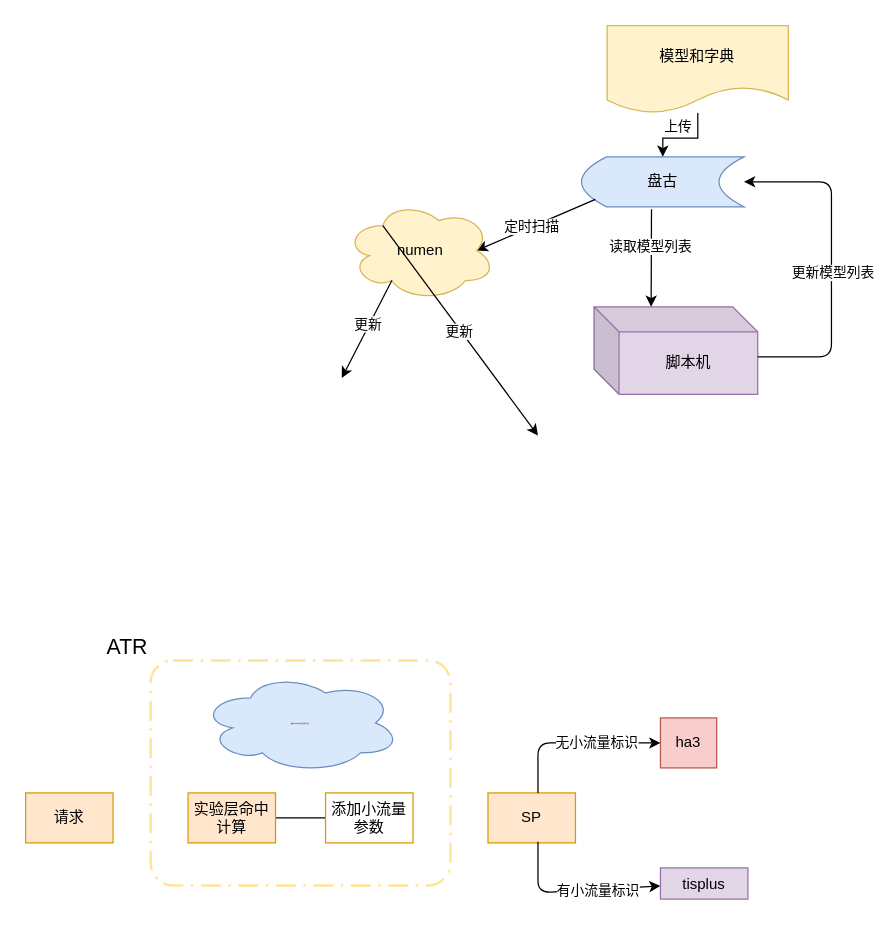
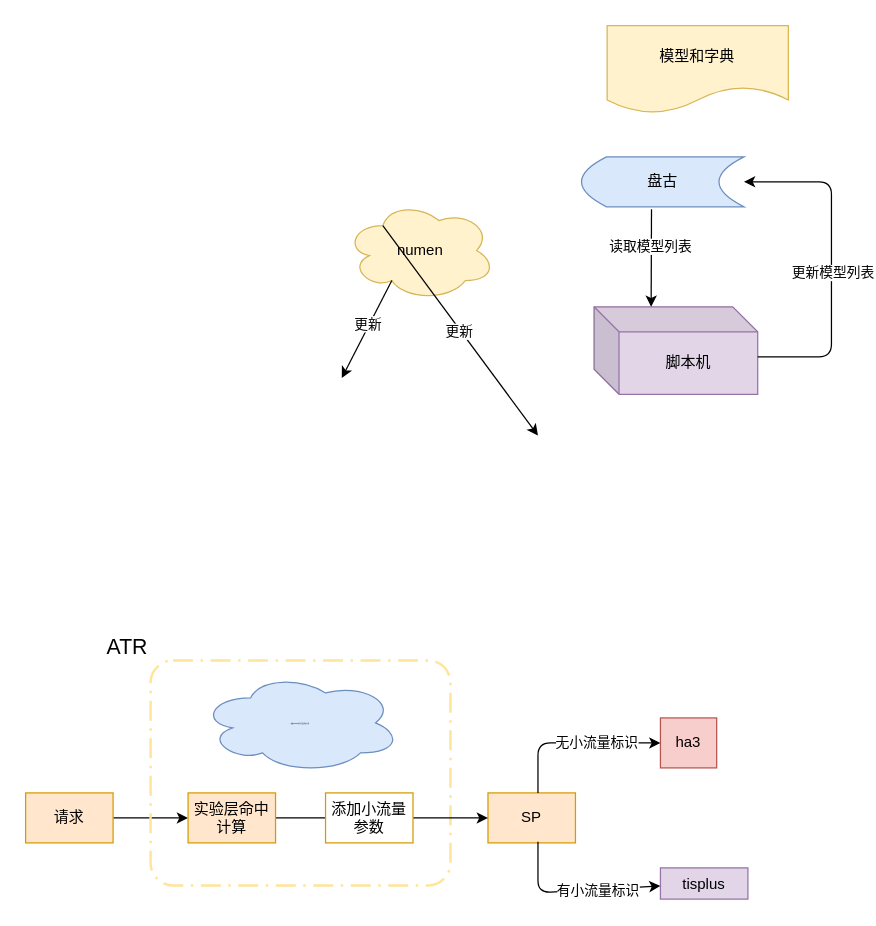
(688, 138) -> none
(540, 223) -> none
none -> (146, 818)
none -> (446, 818)
